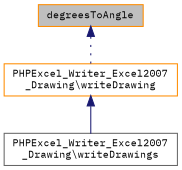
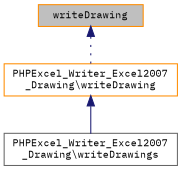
(91, 16) -> (91, 16)
